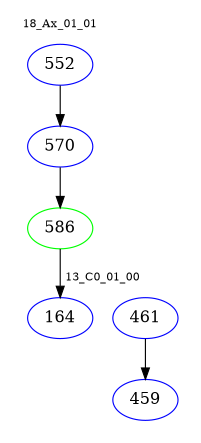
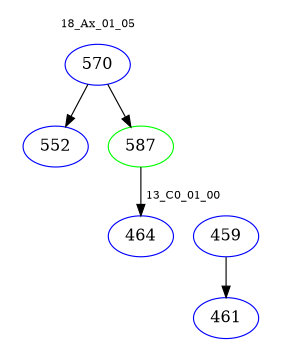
(60, 24) -> (98, 24)
(60, 100) -> (80, 100)
(60, 228) -> (141, 147)
(60, 318) -> (141, 236)
(145, 353) -> (226, 272)
